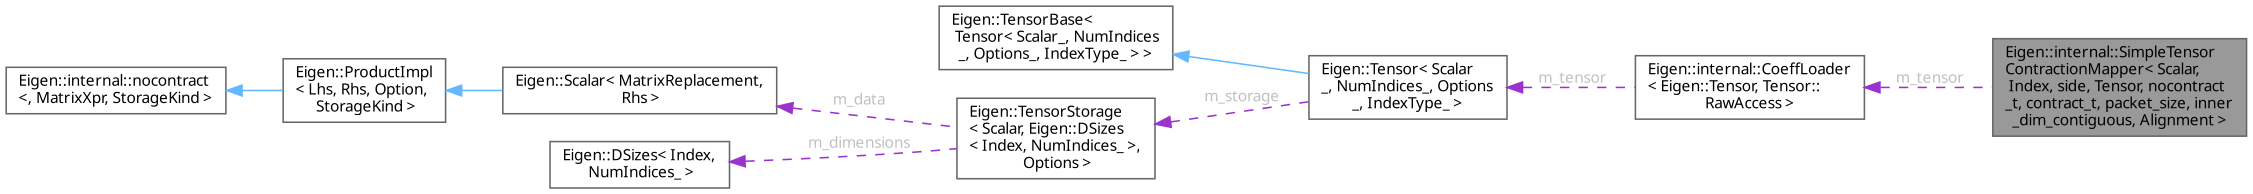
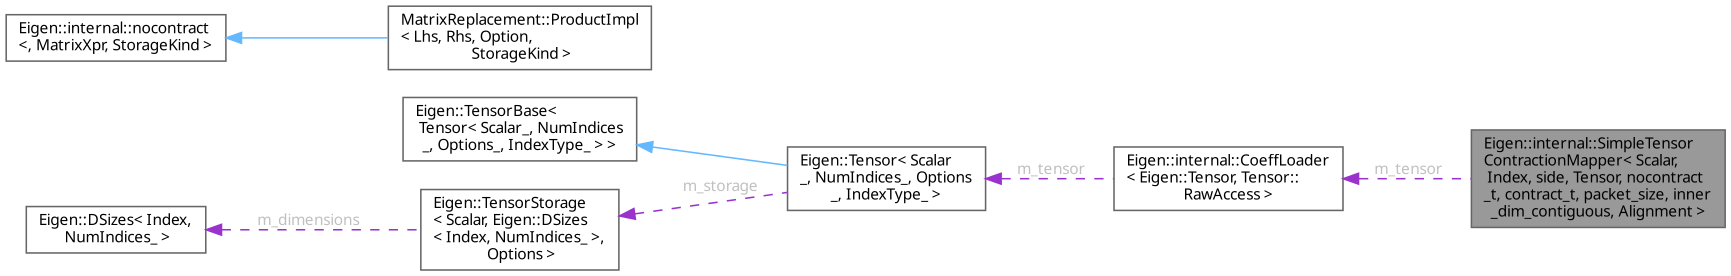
(364, 91) -> (520, 38)
(640, 91) -> none
